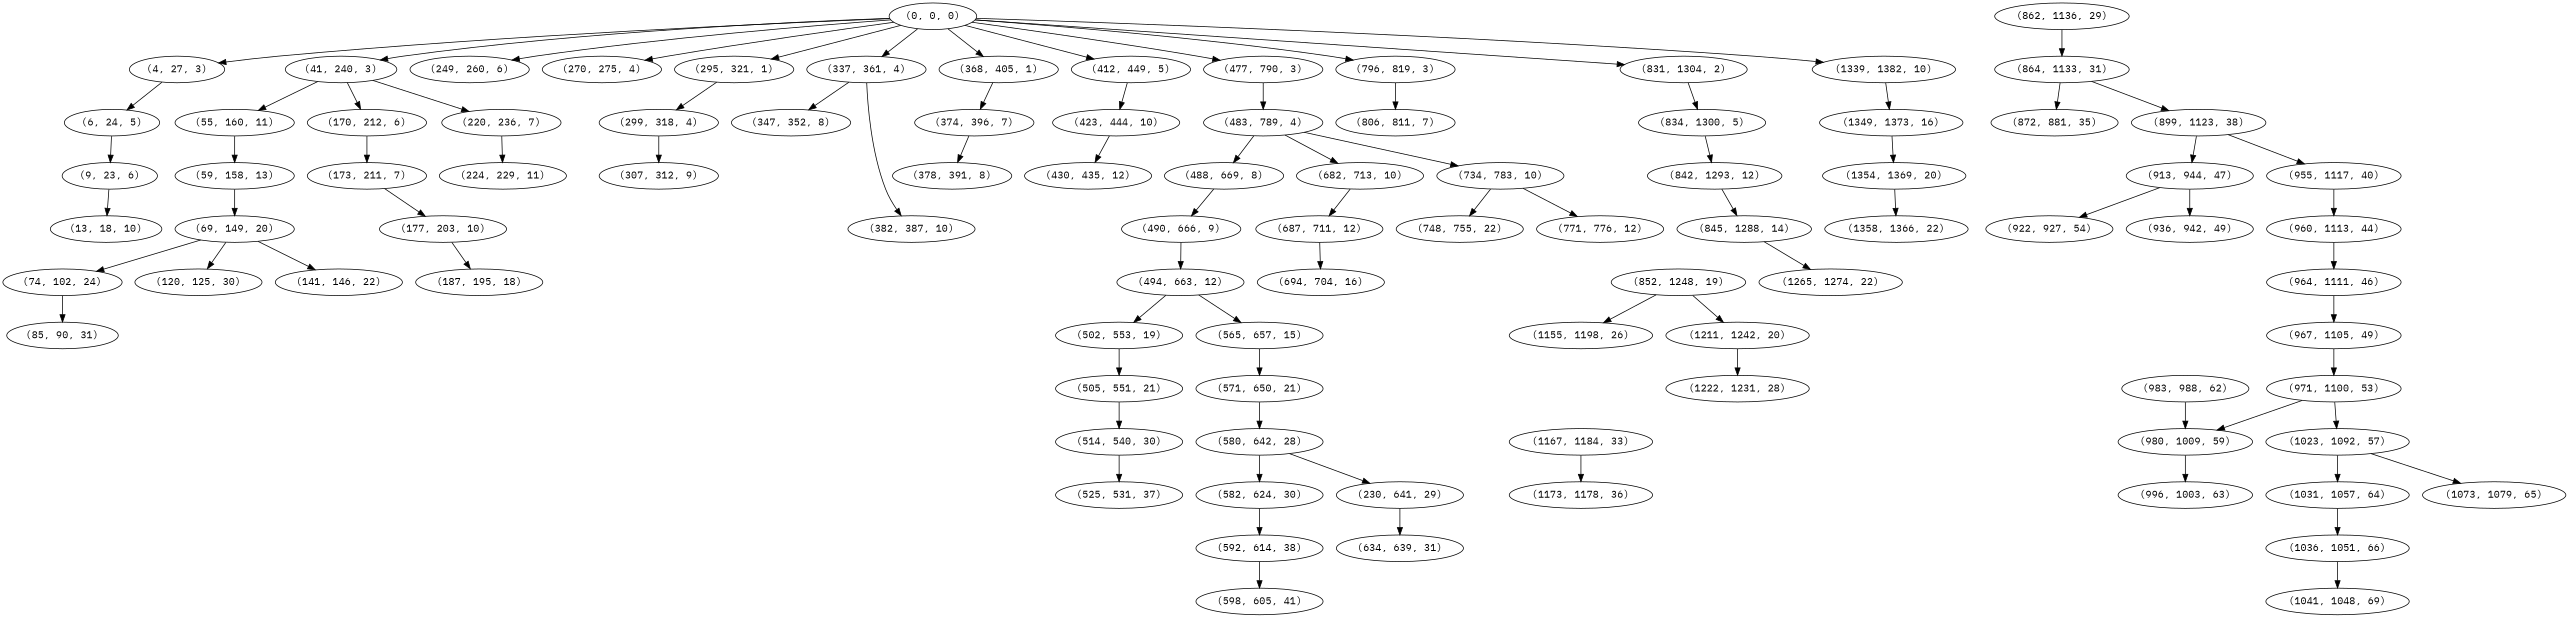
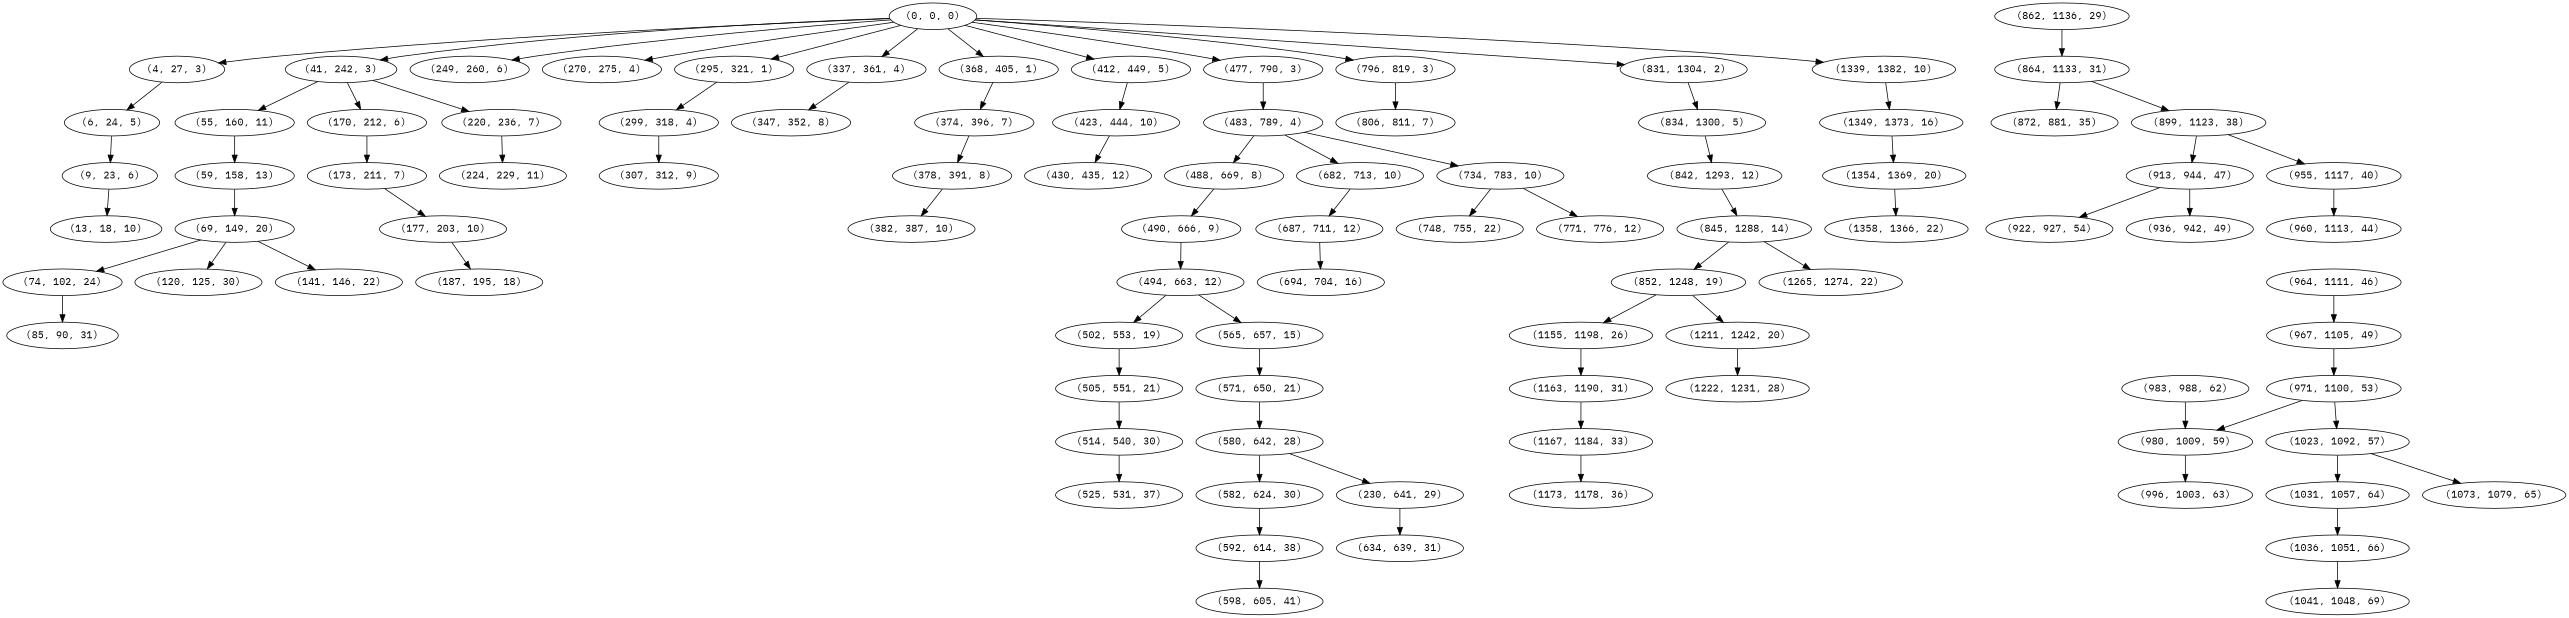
(341, 69) -> (341, 69)
(874, 148) -> (934, 200)
(2334, 252) -> none
none -> (1714, 253)
none -> (1581, 389)
